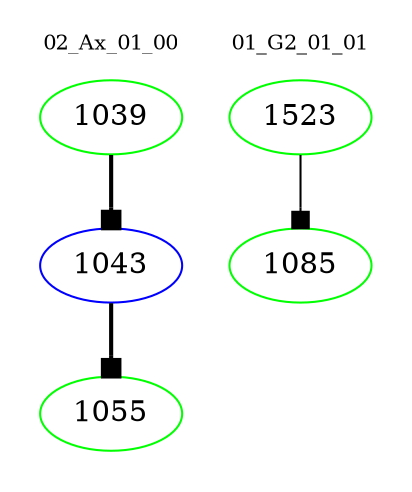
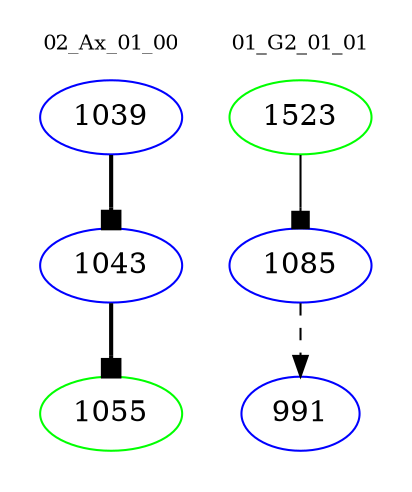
(111, 117) -> (111, 117)
(301, 266) -> (301, 266)
none -> (301, 414)
